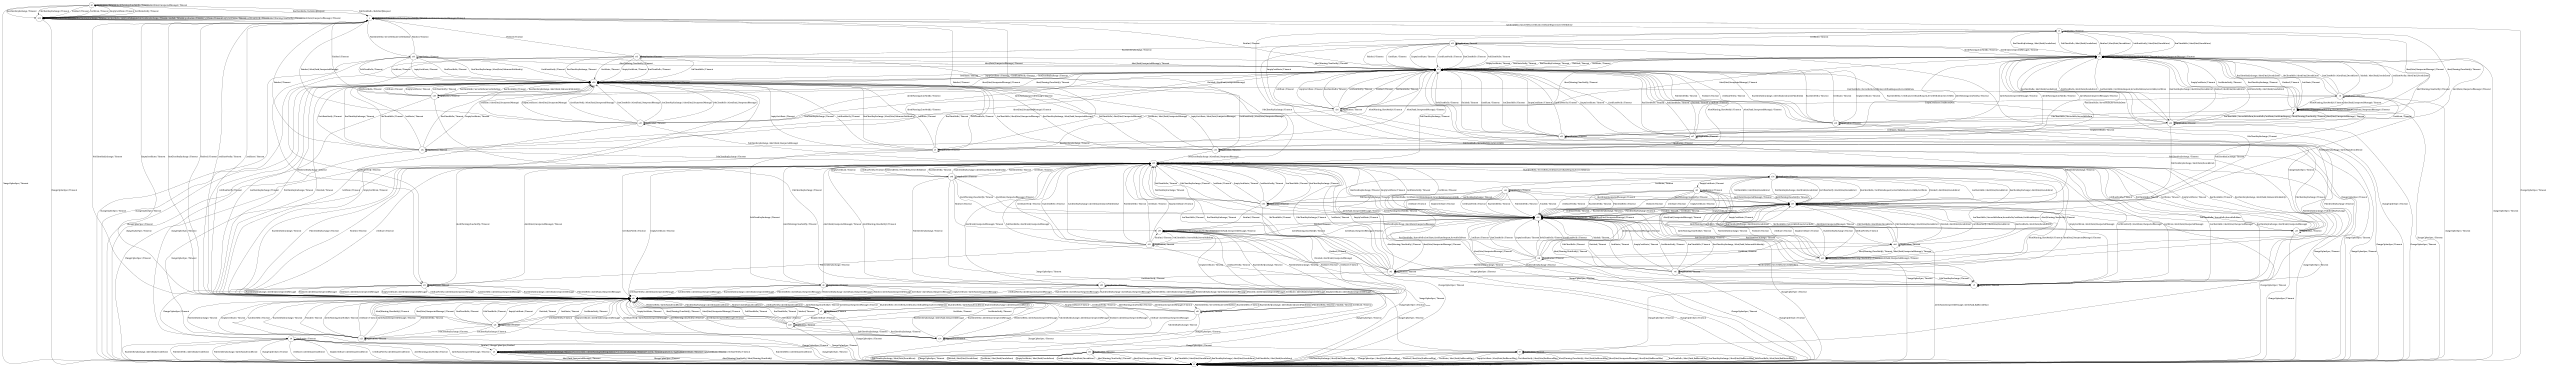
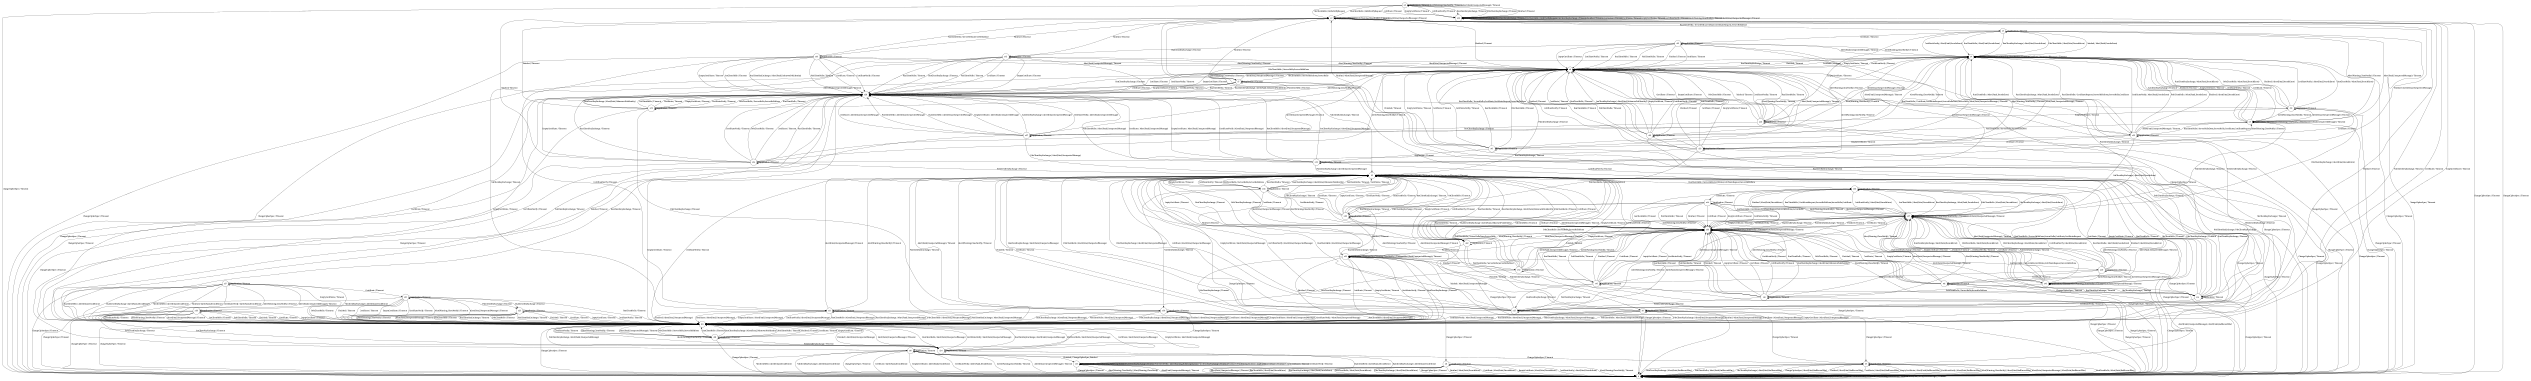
(1940, 103) -> (2087, 115)
(1314, 145) -> (1404, 72)
(2080, 170) -> (1607, 182)
(1780, 227) -> (1849, 277)
none -> (1410, 253)
none -> (1543, 286)
(847, 301) -> none
none -> (2167, 361)
